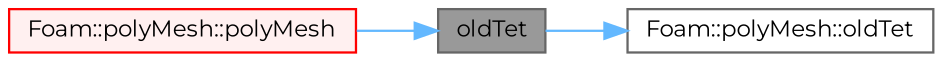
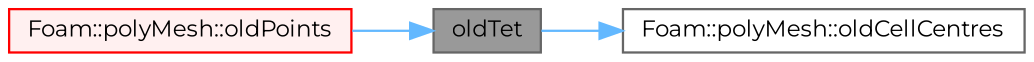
(183, 31) -> (180, 31)
(780, 31) -> (824, 31)
